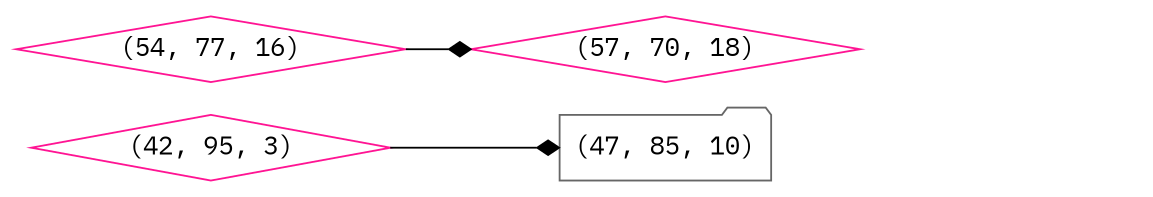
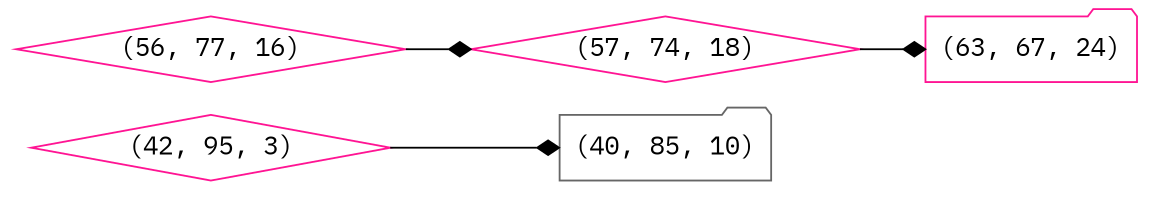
(211, 49) -> (211, 49)
(665, 49) -> (665, 49)
none -> (1031, 49)
(665, 148) -> (665, 148)
